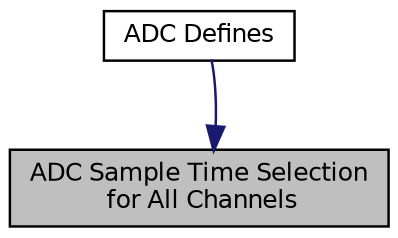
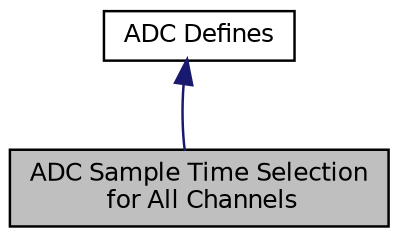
(215, 92) -> (183, 118)
